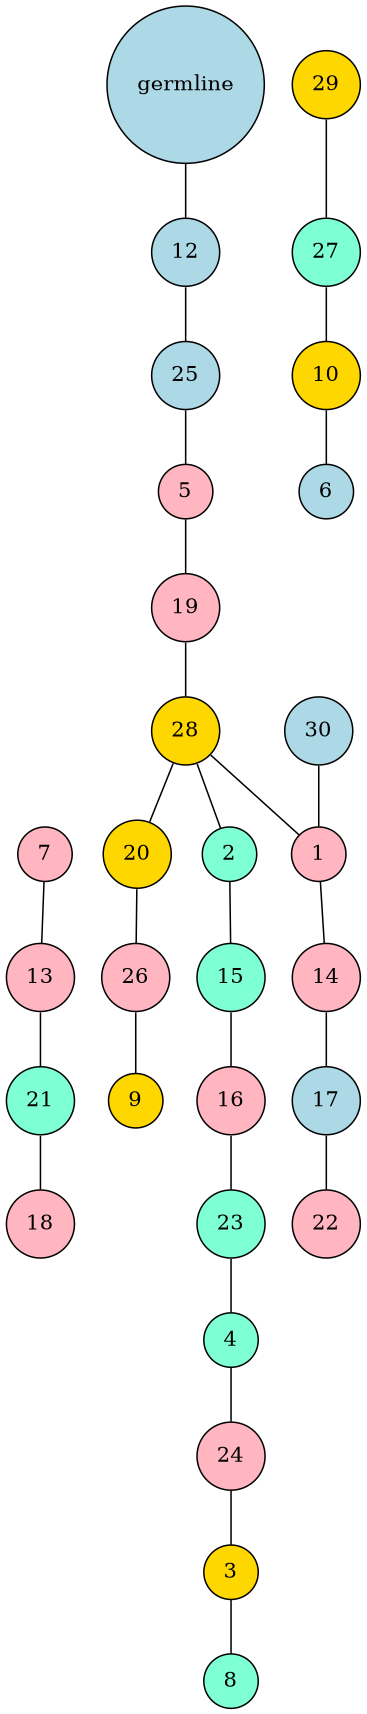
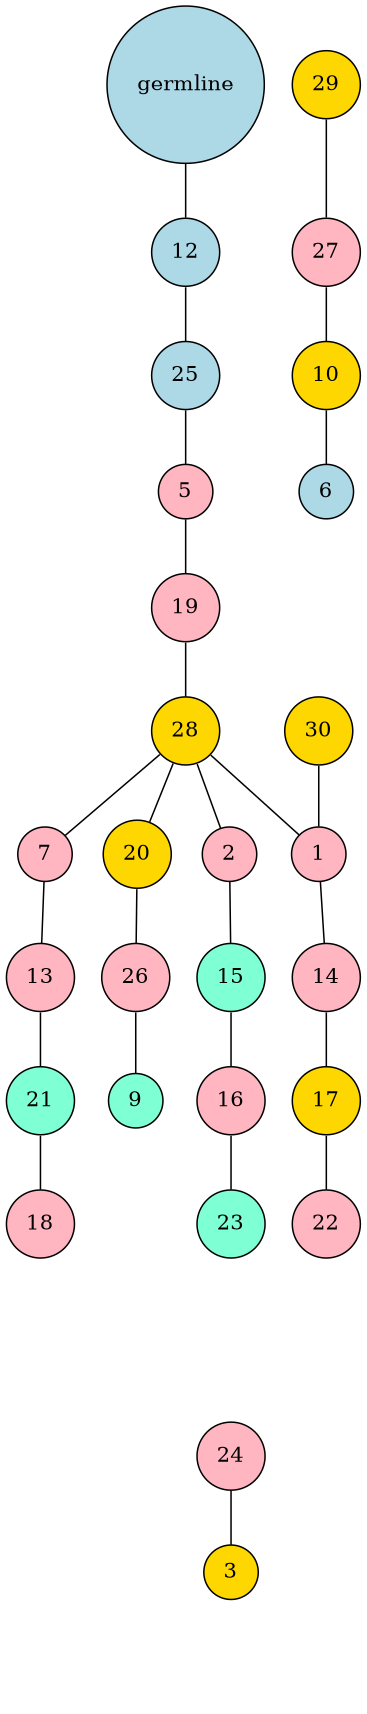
(326, 252) -> (326, 252)
(319, 731) -> (319, 731)
none -> (113, 795)
(230, 854) -> (230, 854)
(136, 1101) -> (136, 1101)
(326, 1101) -> (326, 1101)
(231, 1340) -> none
(231, 1681) -> none
